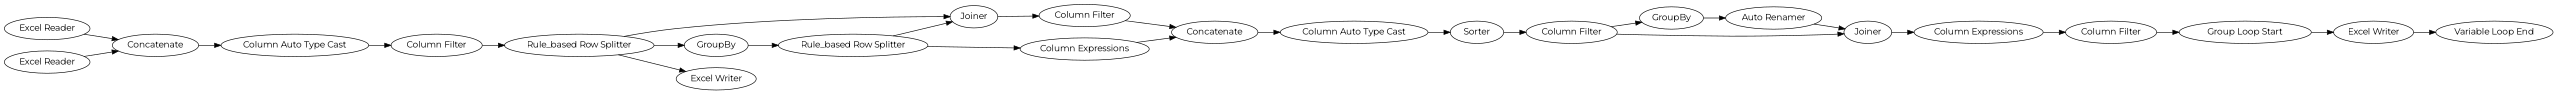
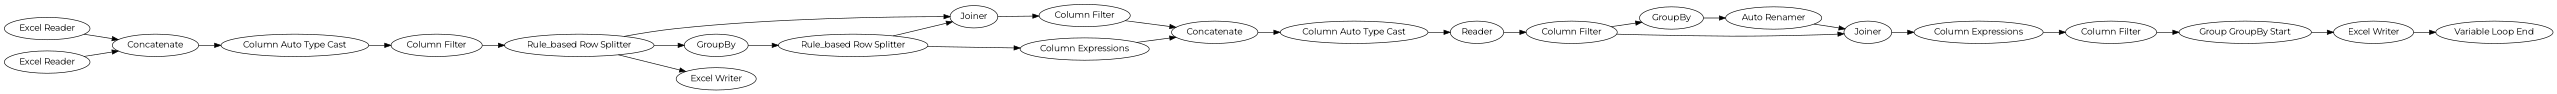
(1477, 32) -> (1477, 32)
(2245, 32) -> (2245, 32)
